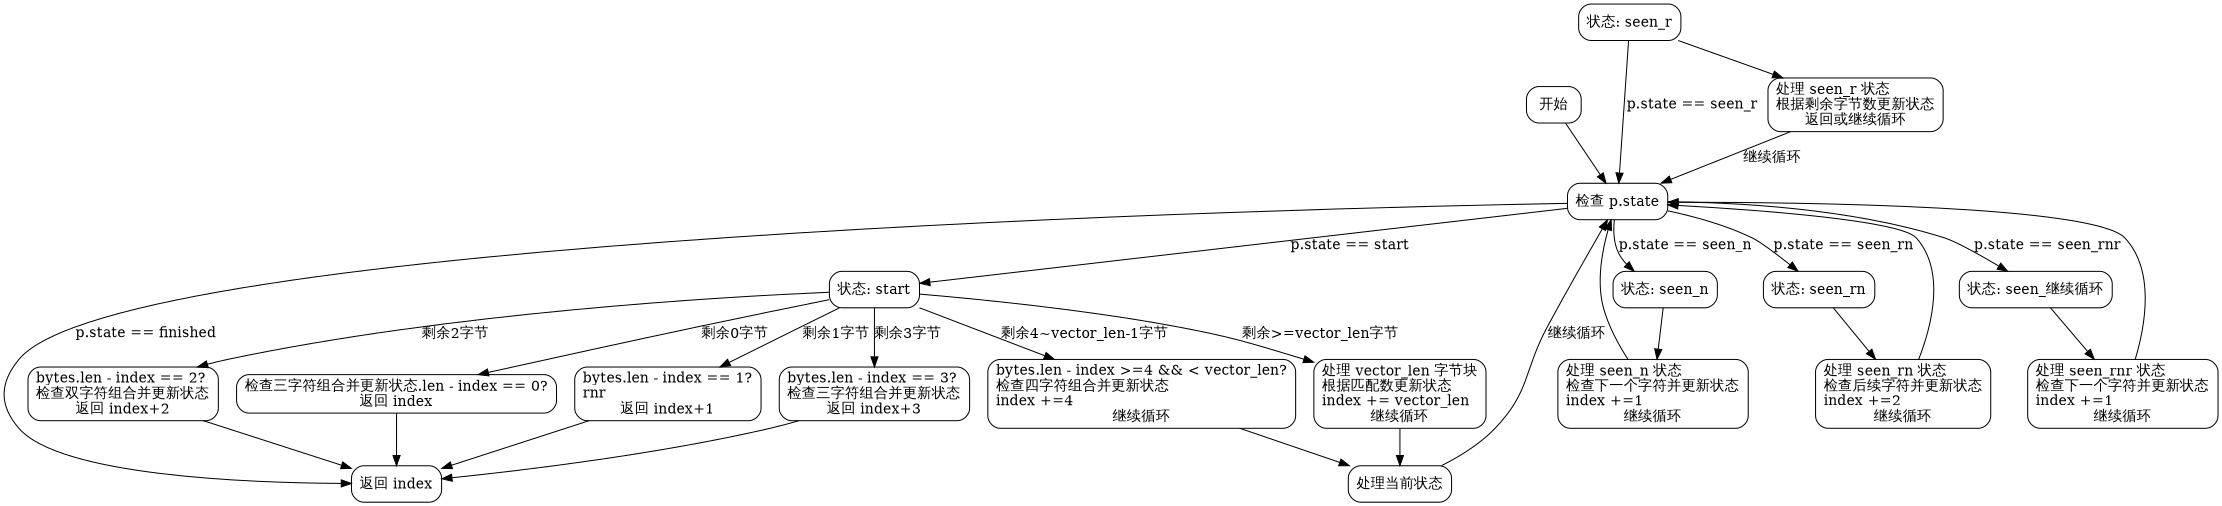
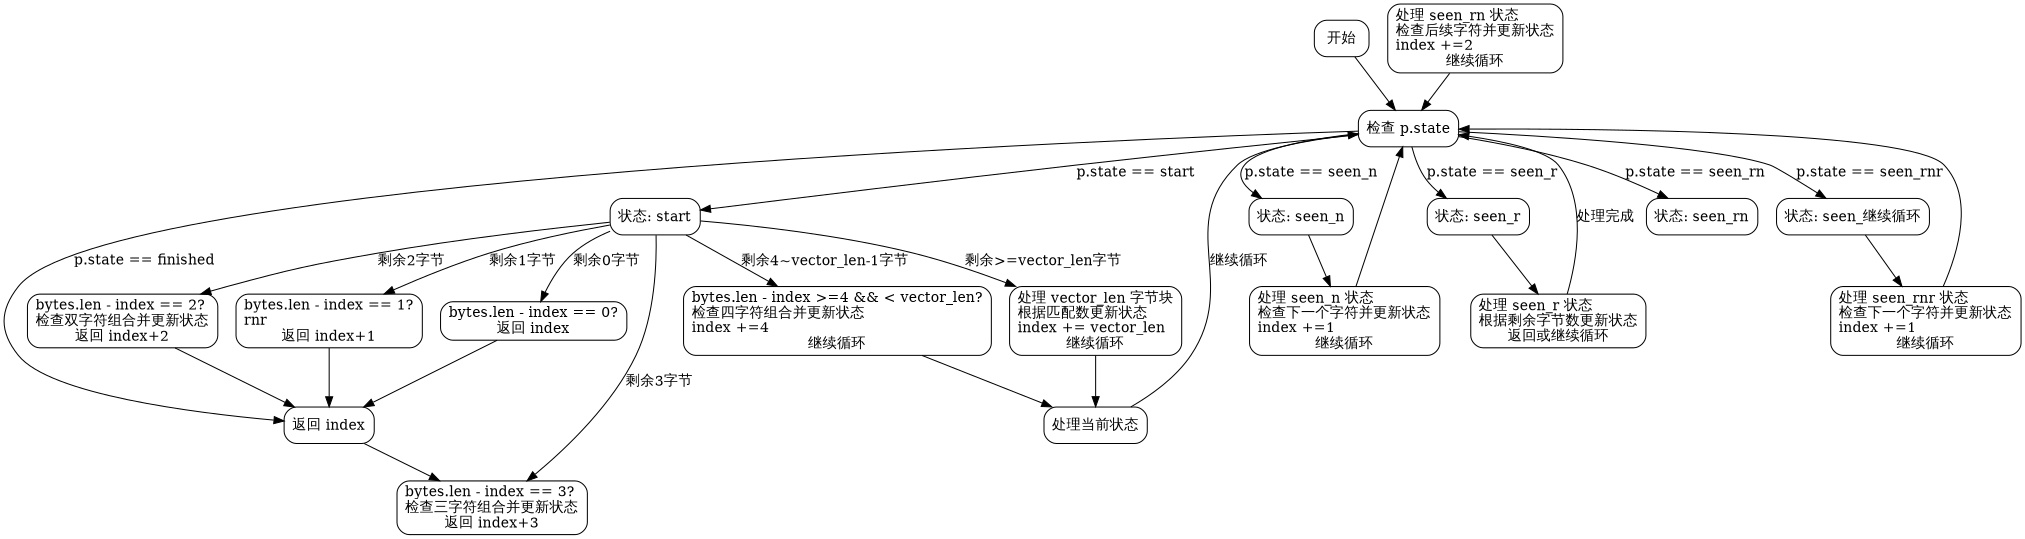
(1624, 107) -> (1421, 172)
(1772, 157) -> (1606, 217)
(1851, 329) -> none
(397, 394) -> (534, 321)
(627, 455) -> (397, 460)
